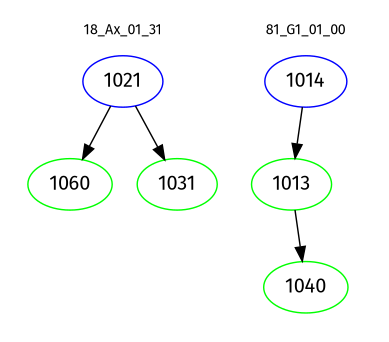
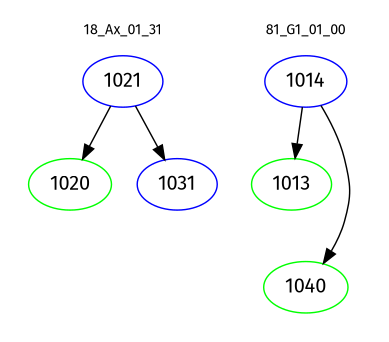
(70, 184) -> (70, 184)
(177, 184) -> (177, 184)
(298, 228) -> (348, 177)
